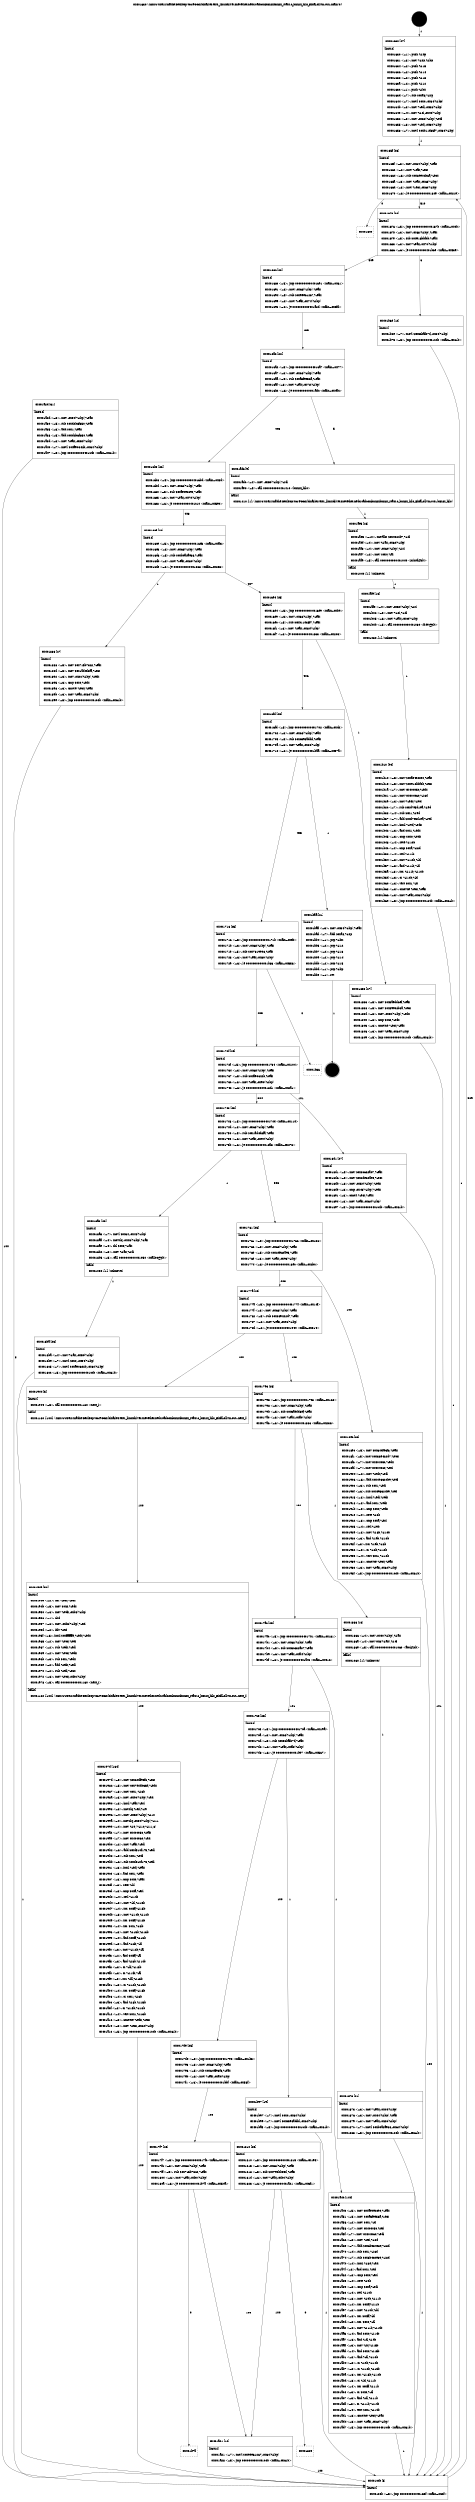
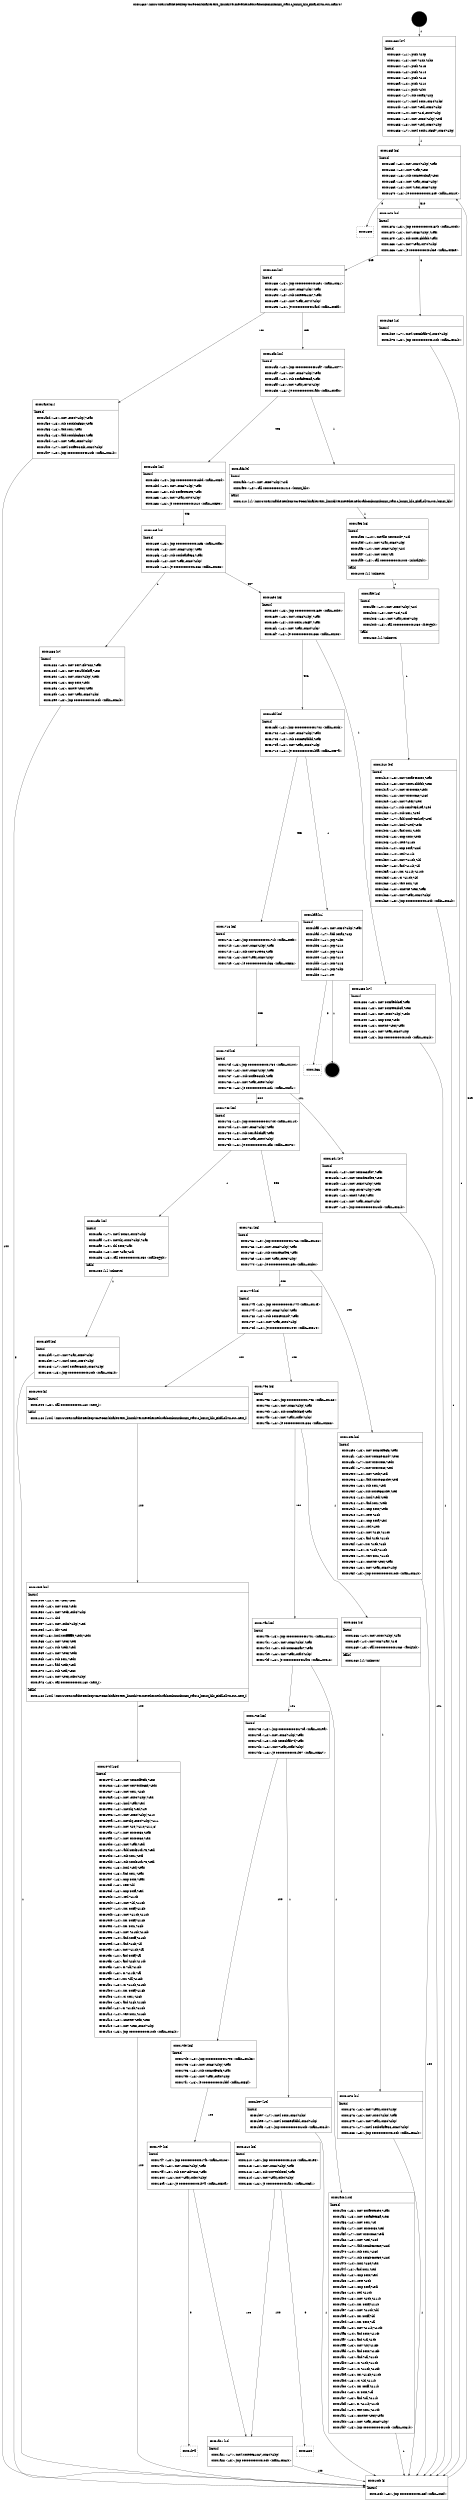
none -> (192, 357)
(334, 429) -> (334, 429)
(288, 1016) -> (320, 1022)
